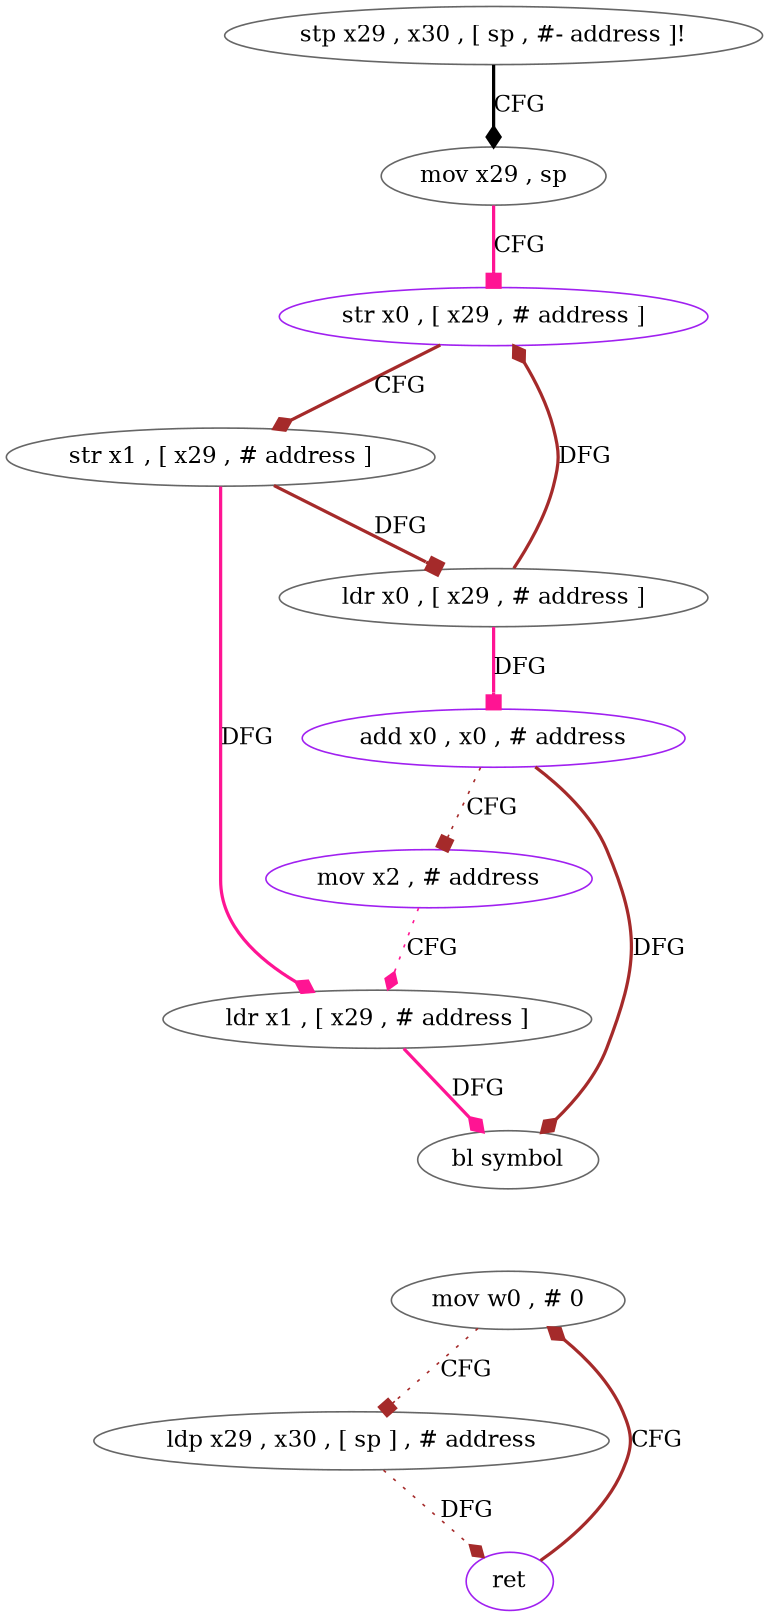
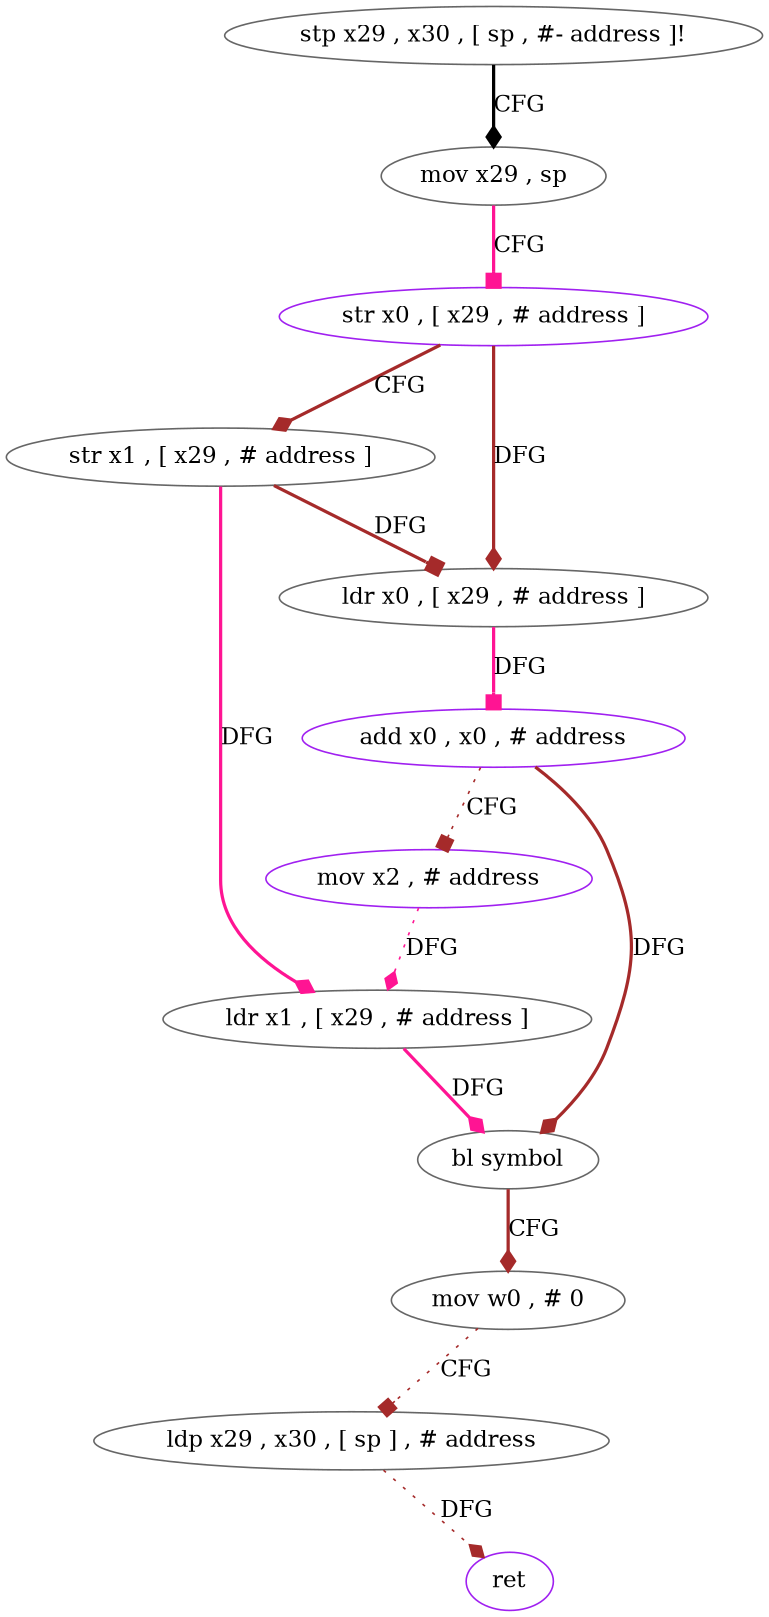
(557, 467) -> (494, 447)
(432, 949) -> (432, 949)
(628, 1456) -> (508, 1220)
